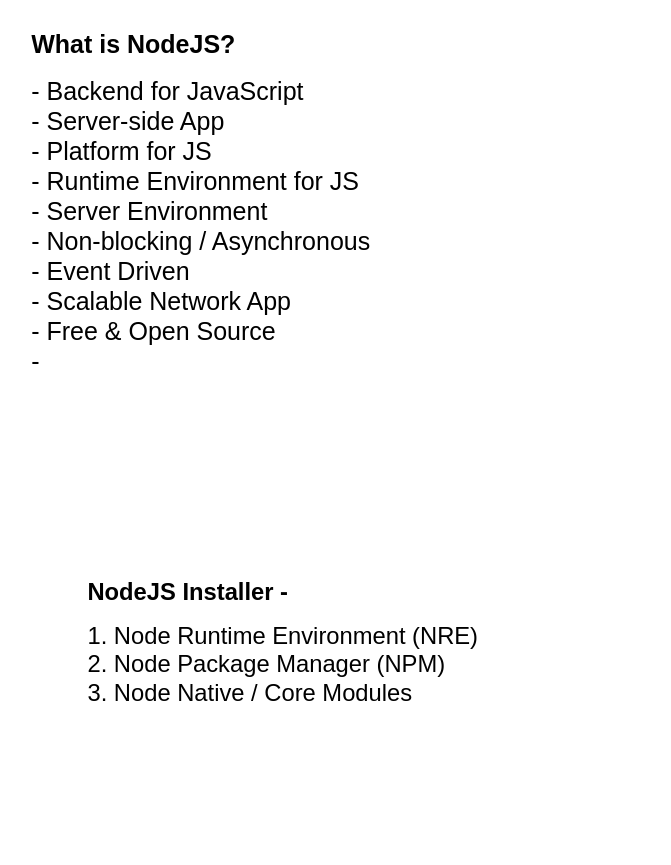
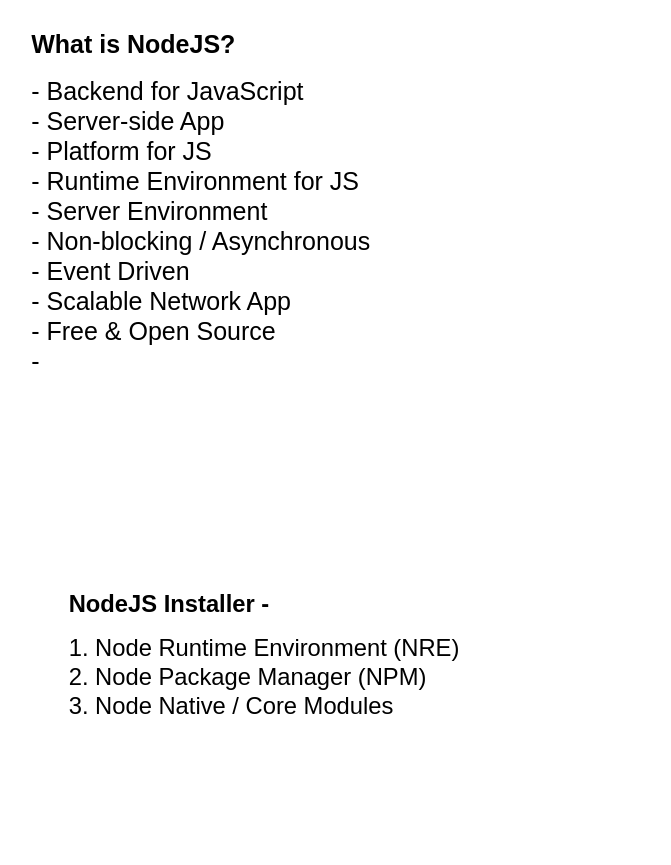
(363, 707) -> (344, 719)
